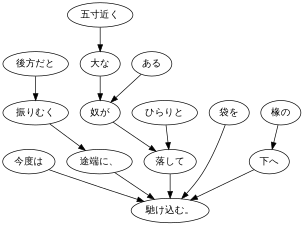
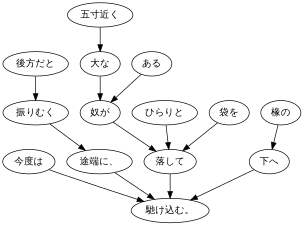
(209, 161) -> (203, 135)
